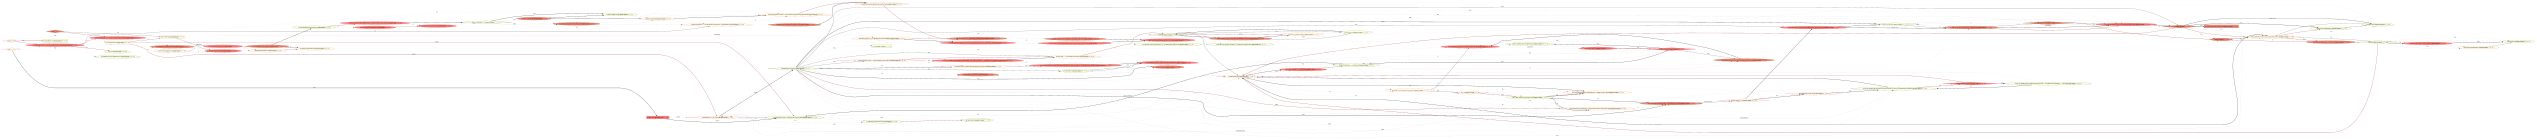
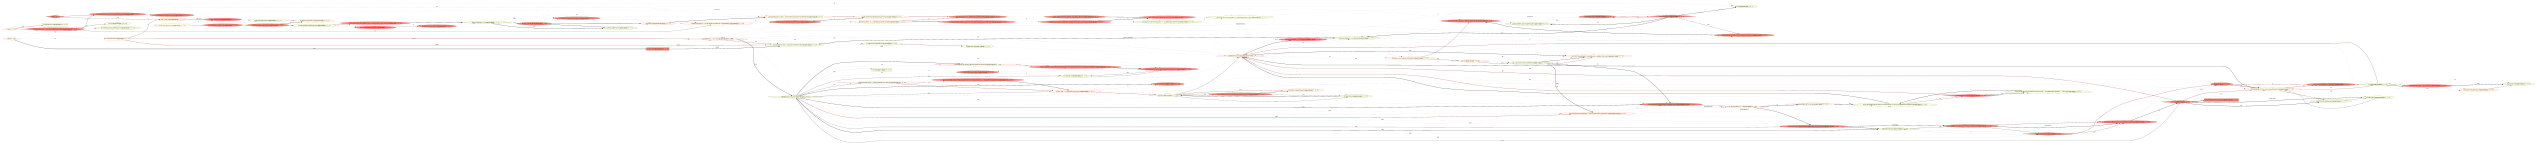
none -> (1744, 6)
